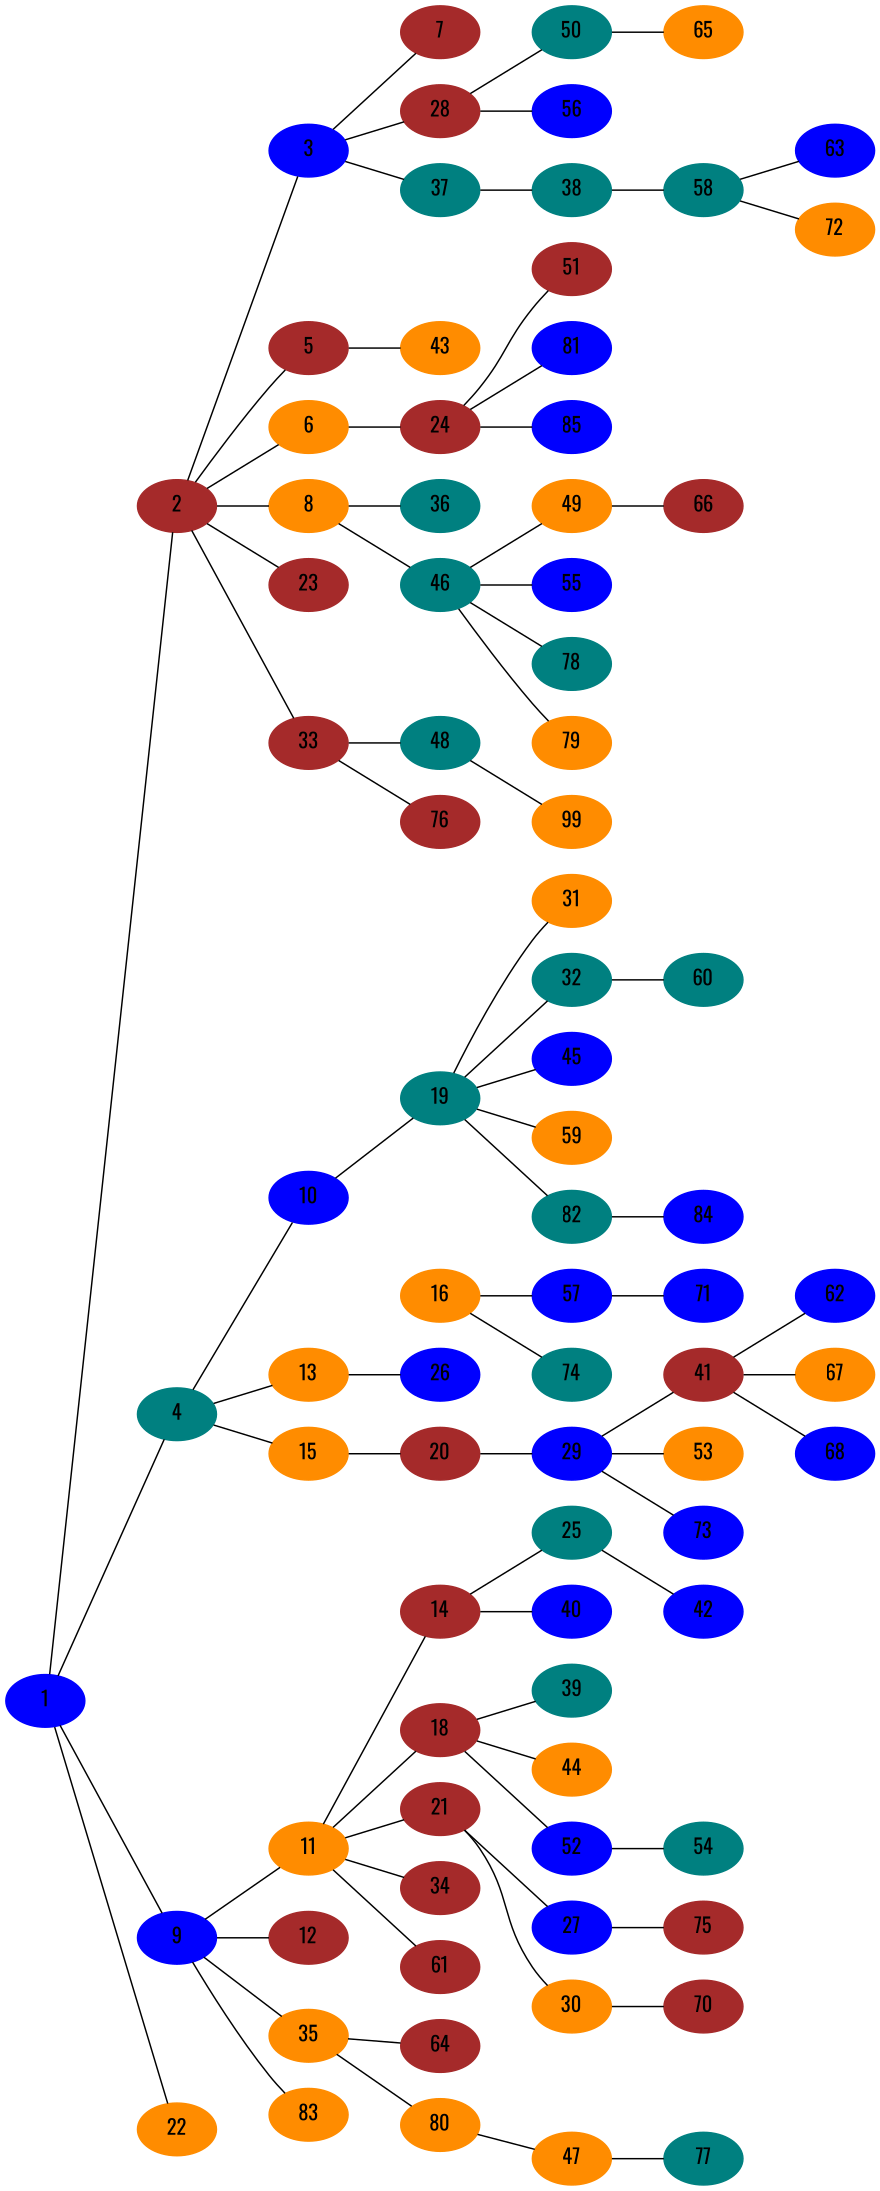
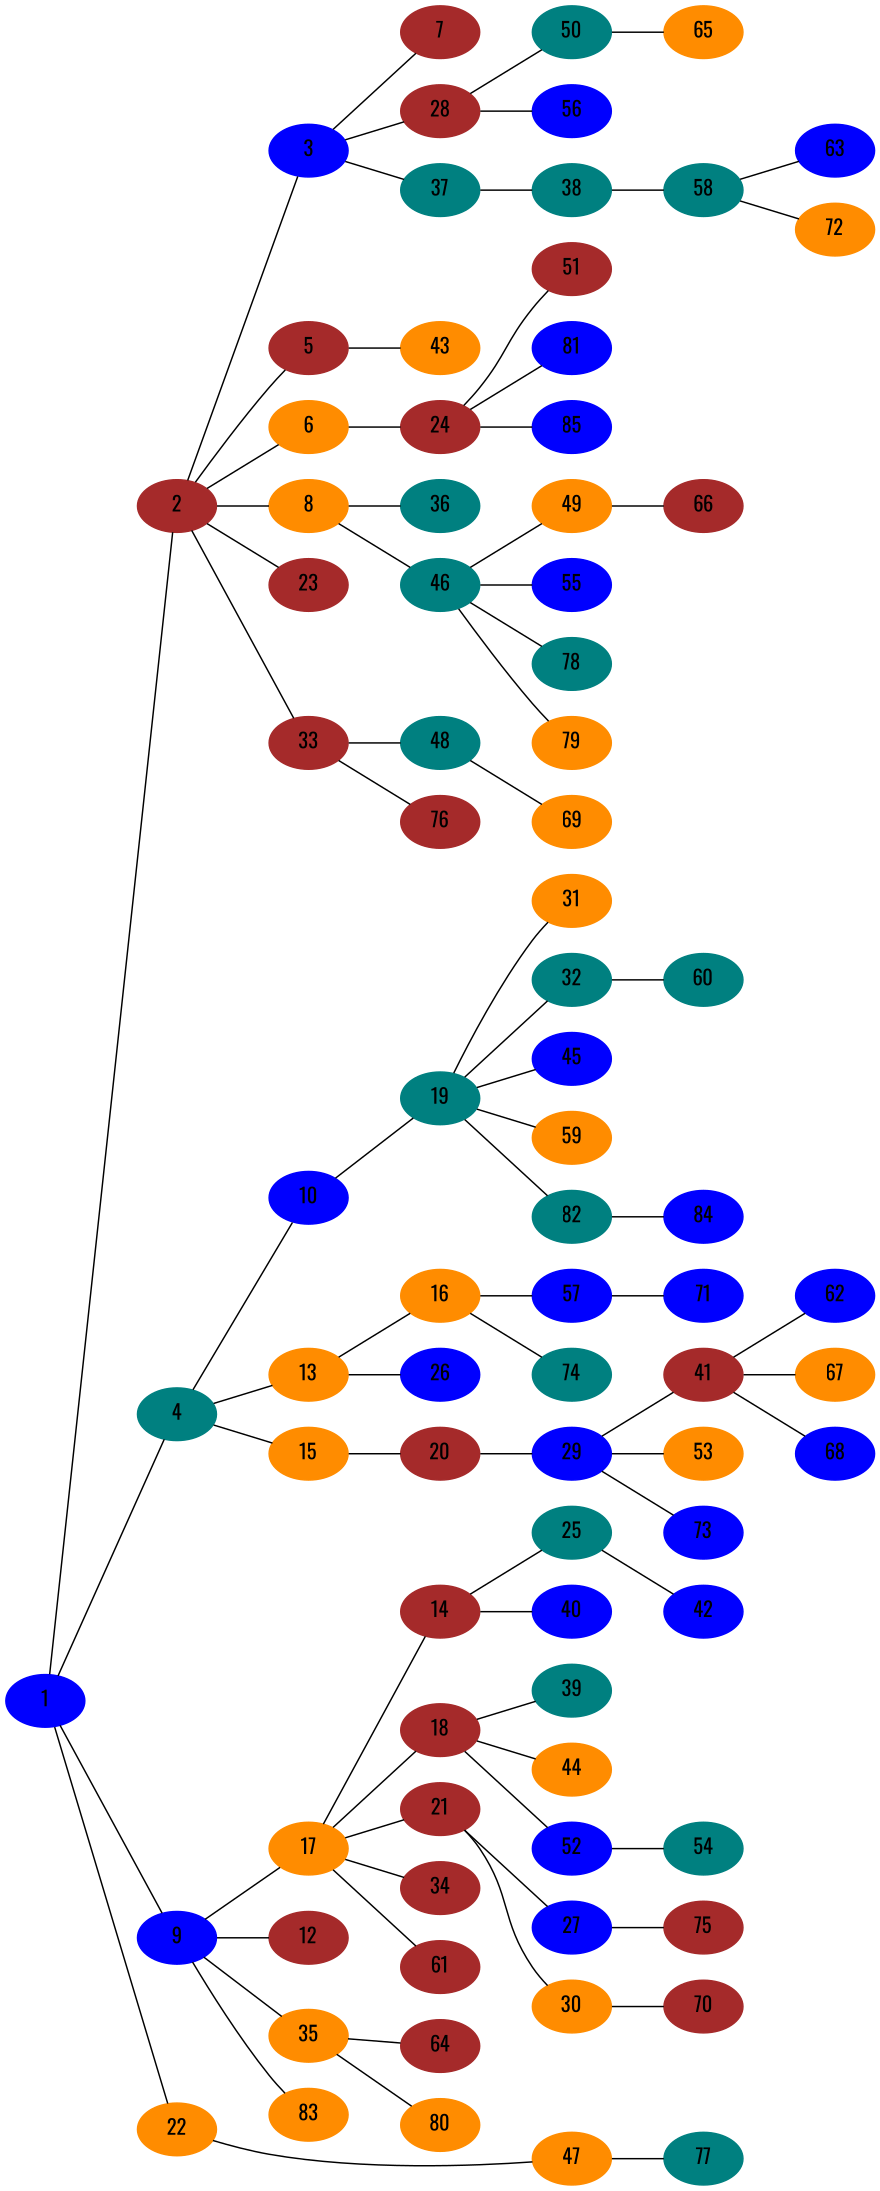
(572, 822) -> (572, 822)
none -> (374, 1335)
(309, 1849) -> (309, 1849)
(506, 2142) -> (372, 2165)
